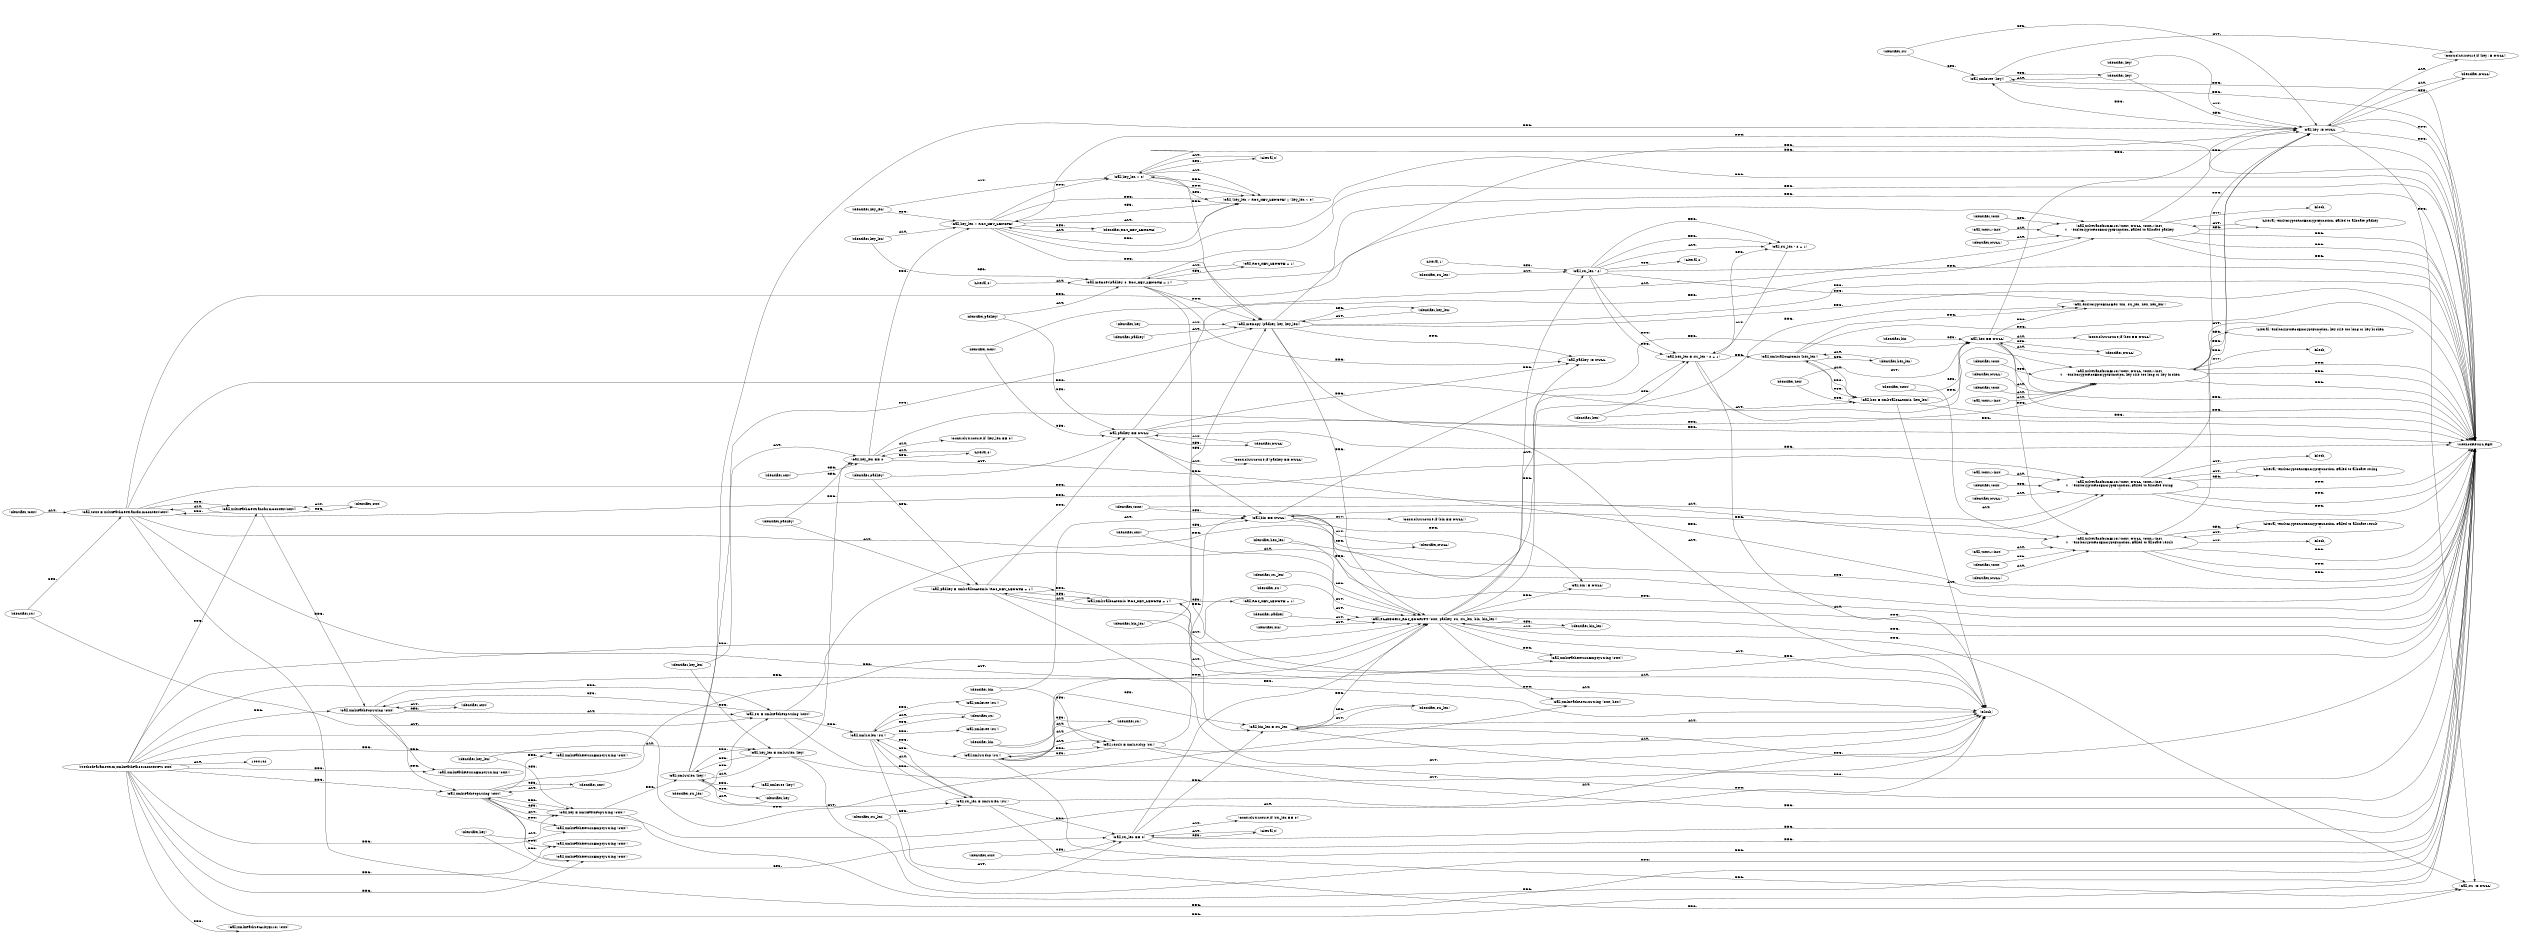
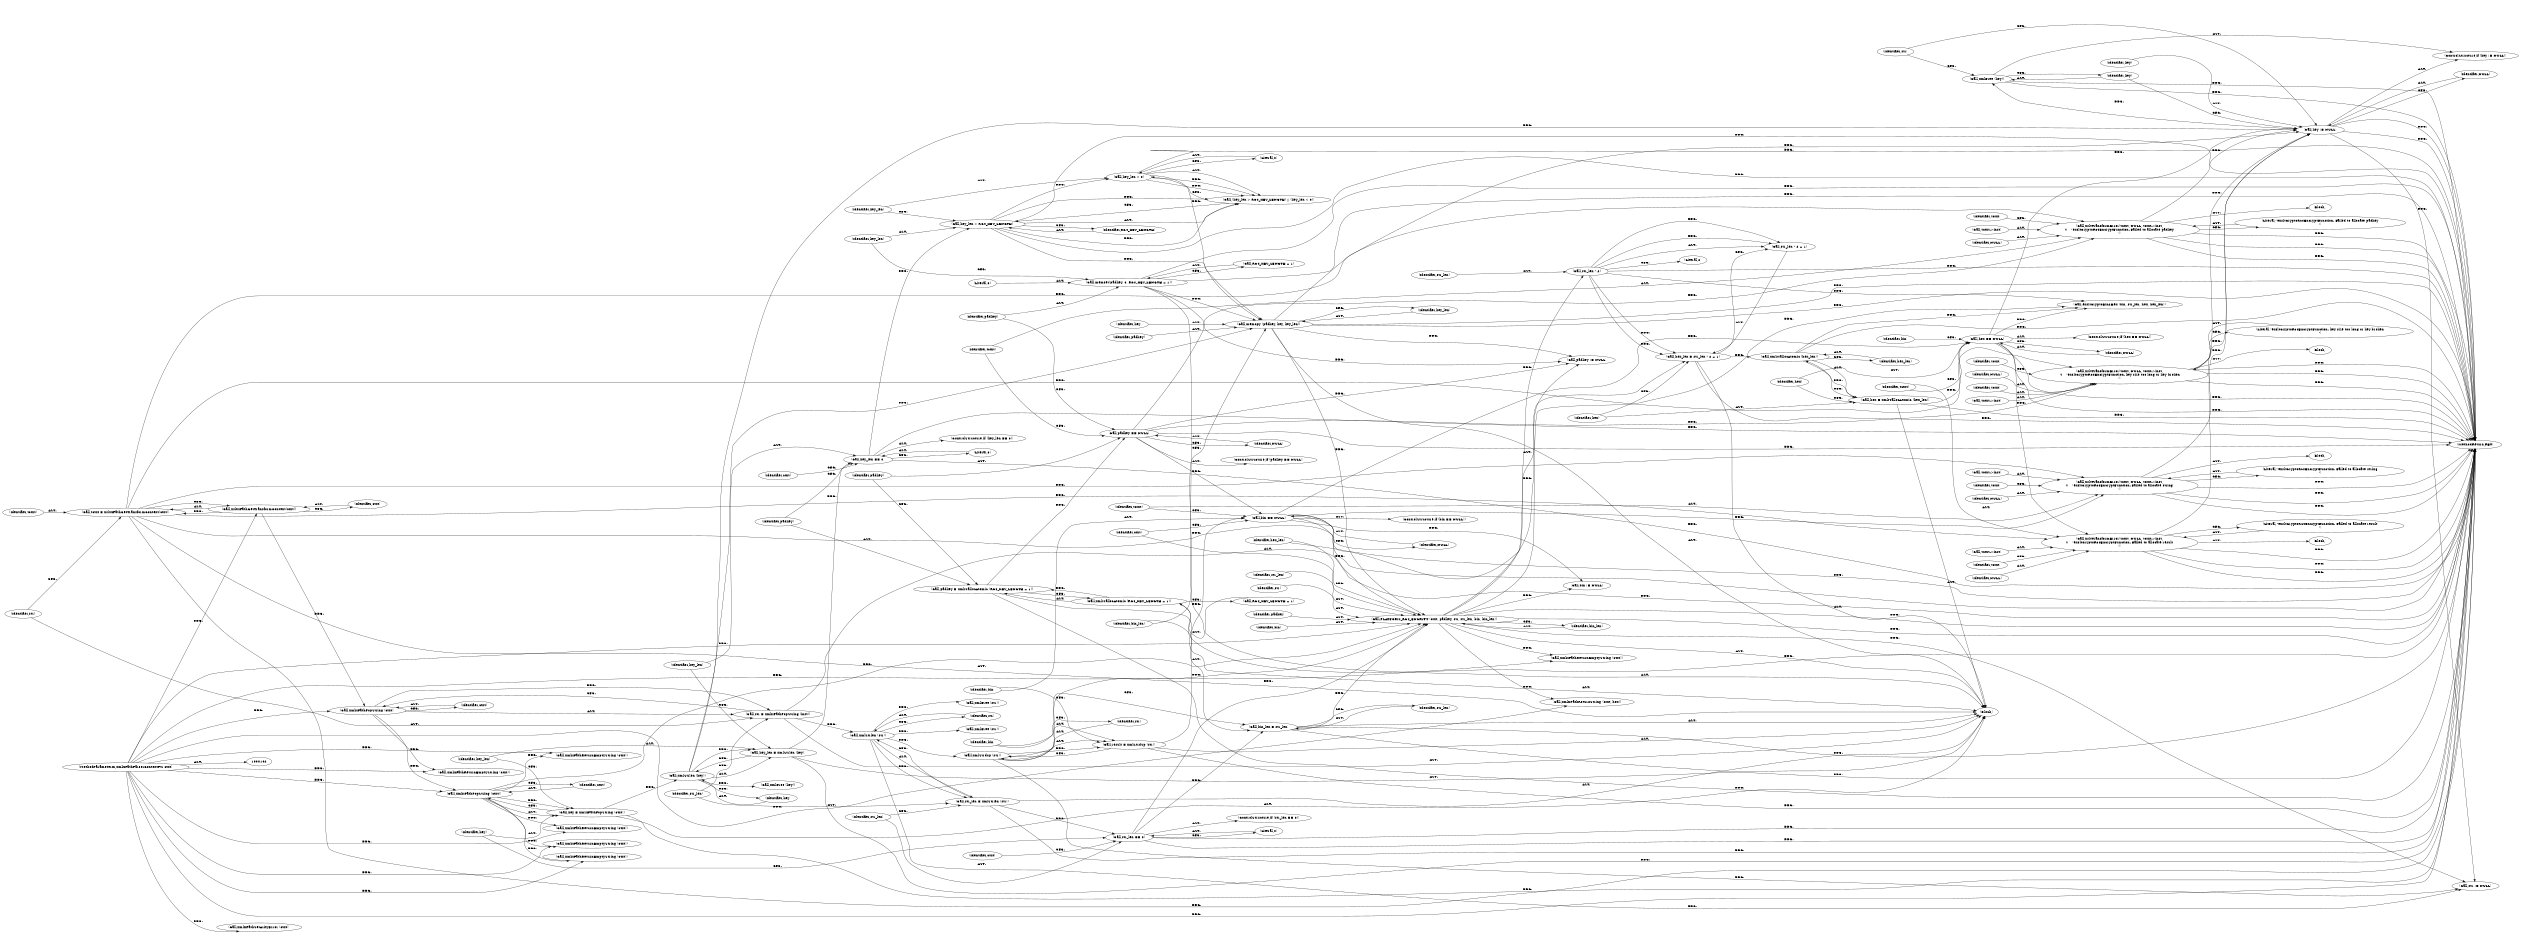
(1434, 262) -> none
(778, 714) -> (778, 714)
